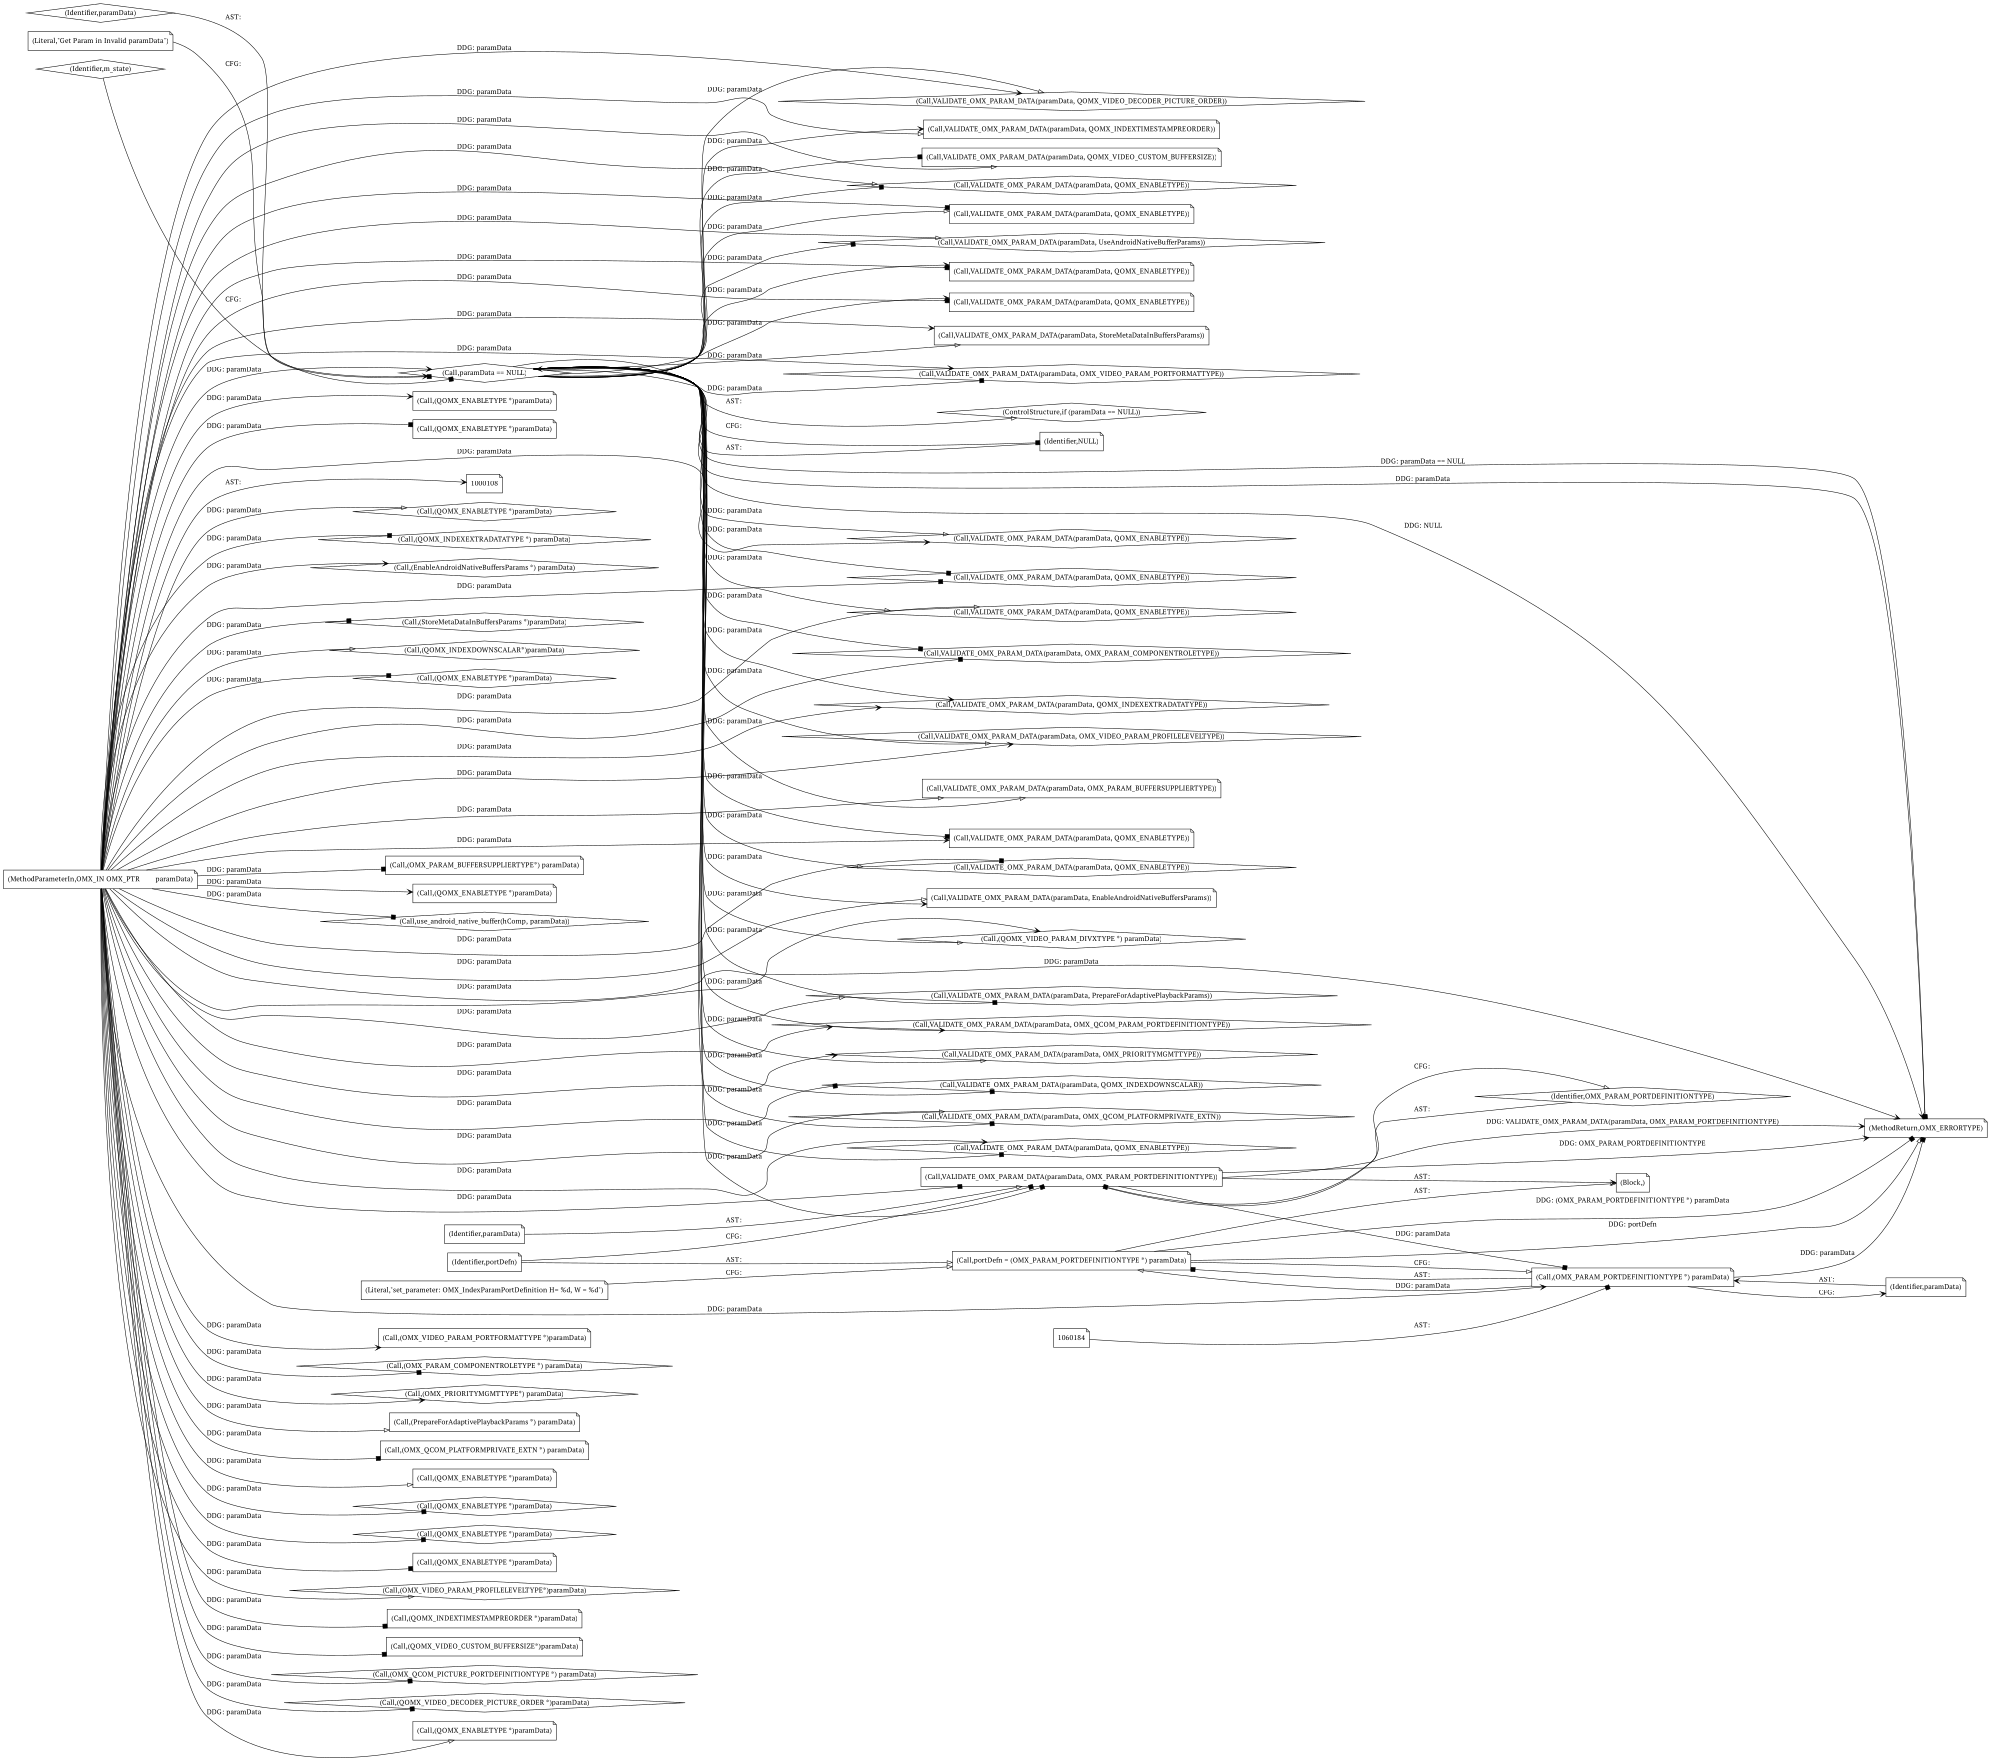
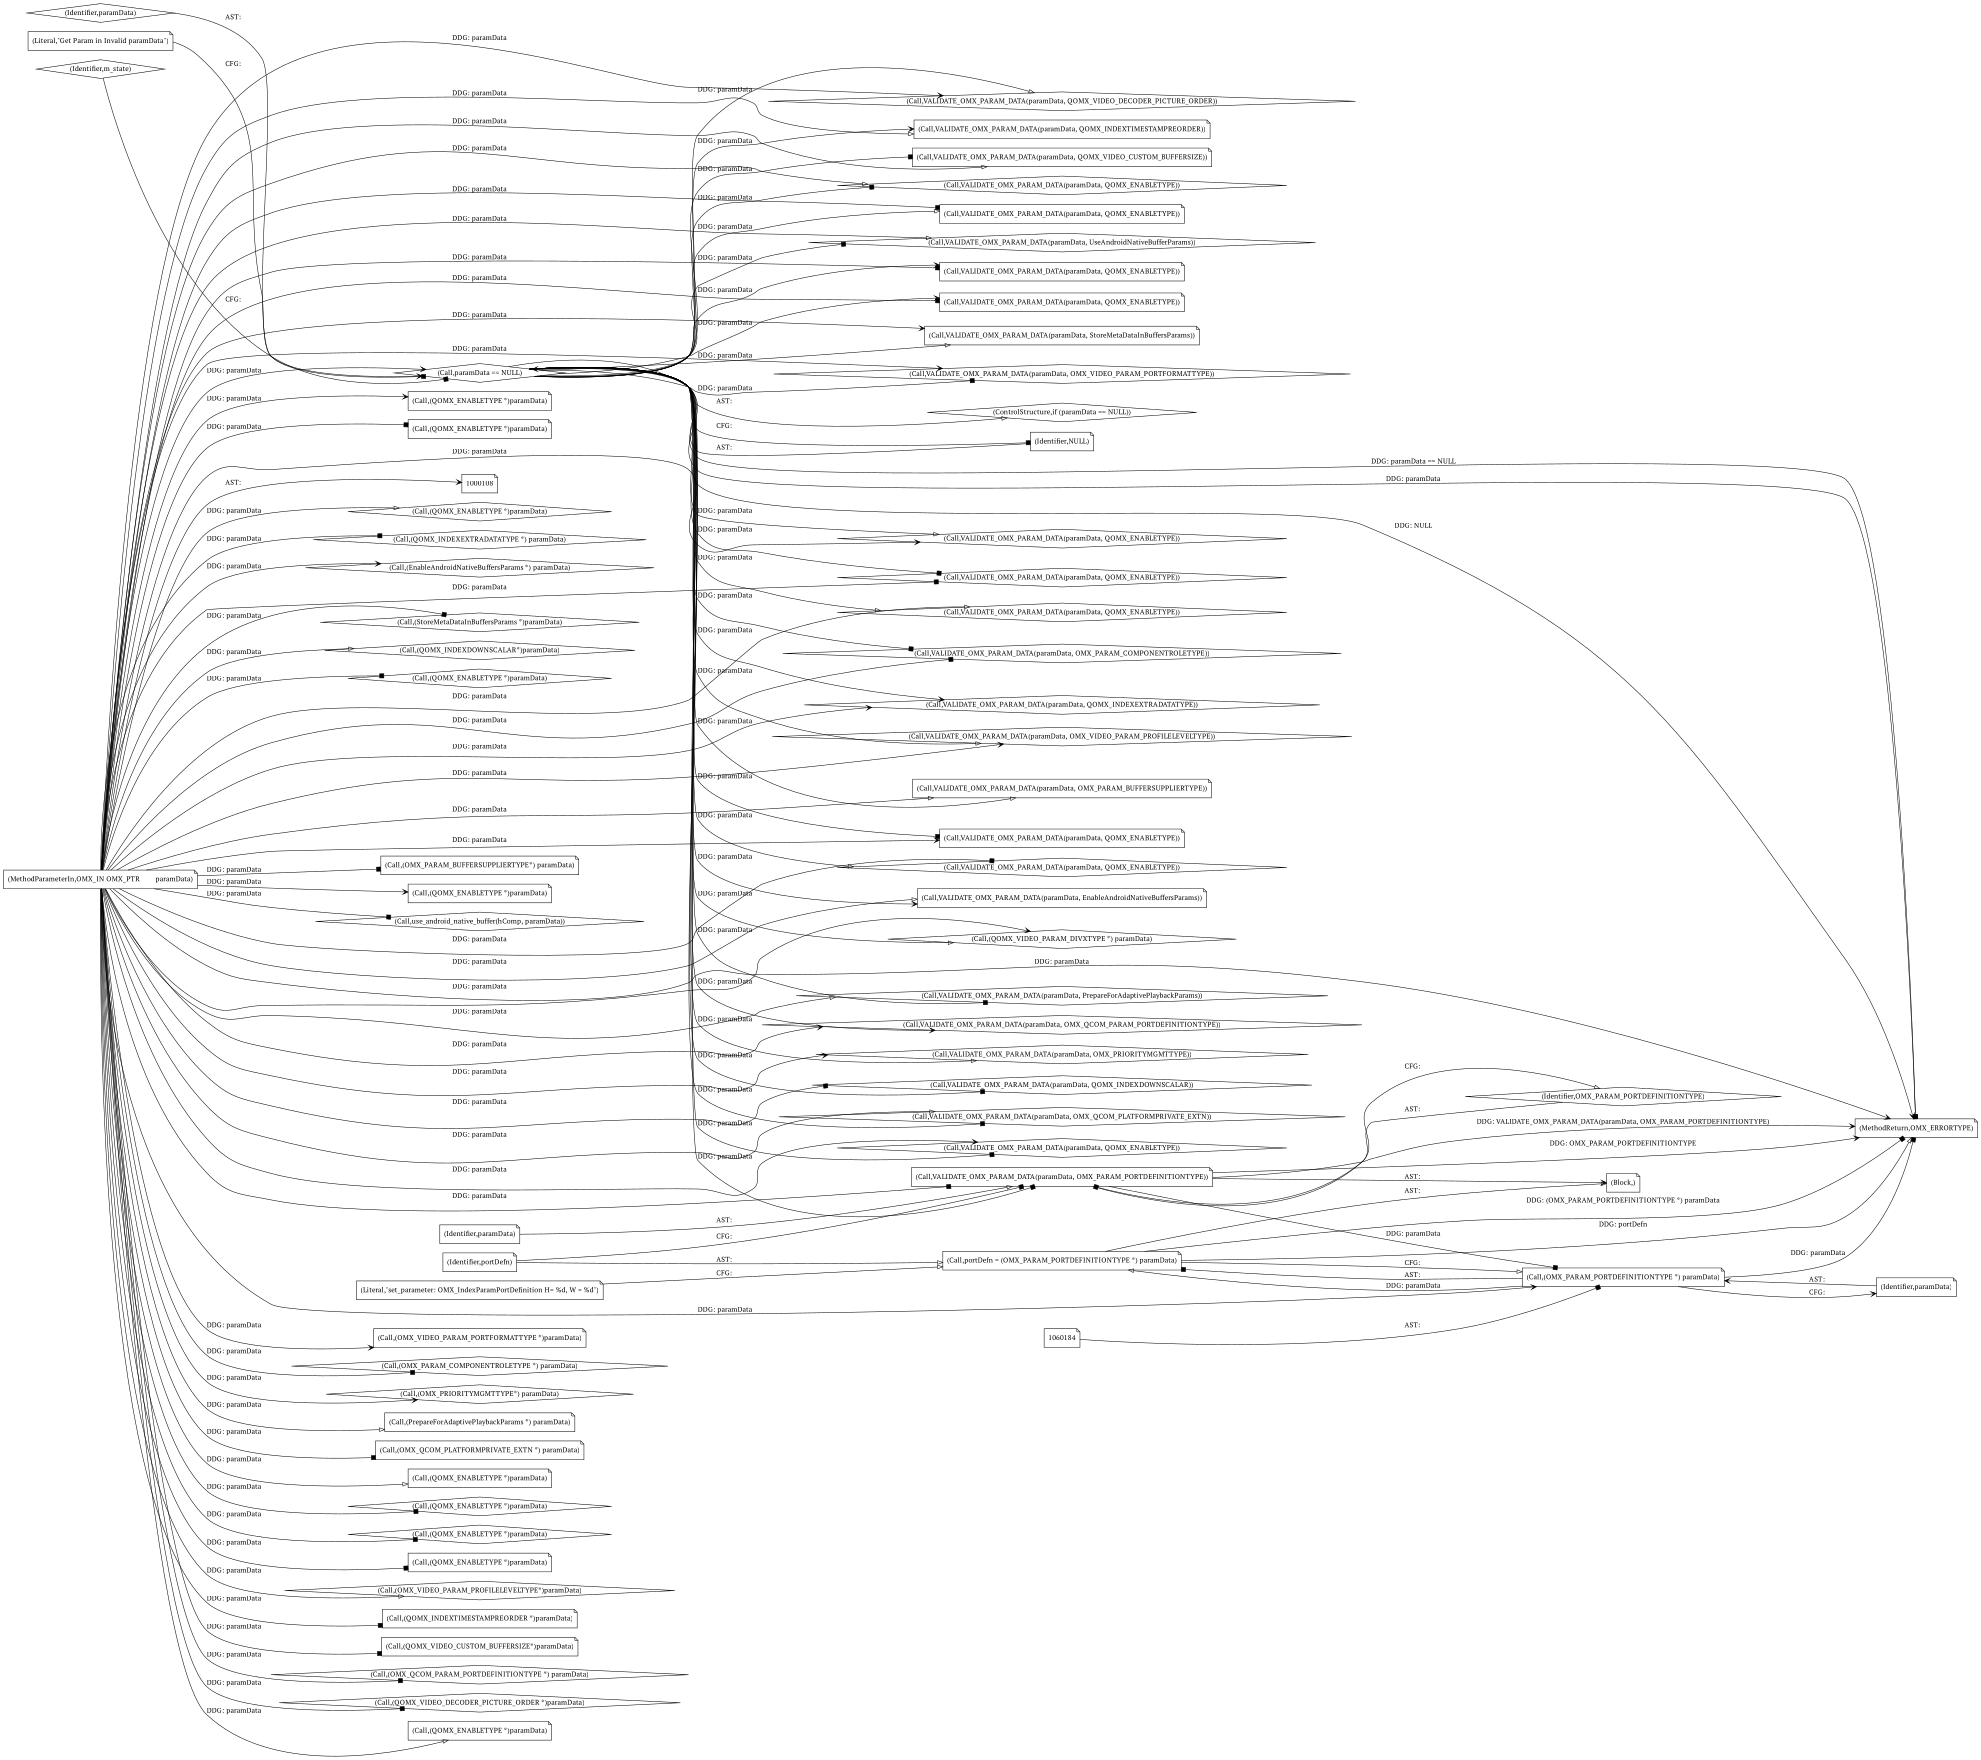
(485, 1675) -> (480, 1675)
